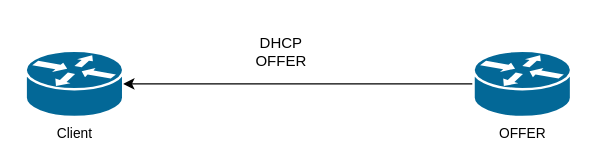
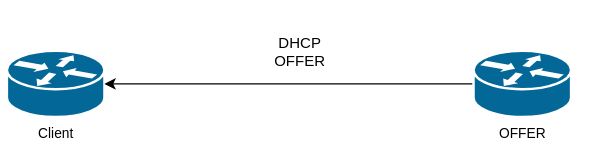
(280, 51) -> (299, 51)
(74, 84) -> (56, 84)
